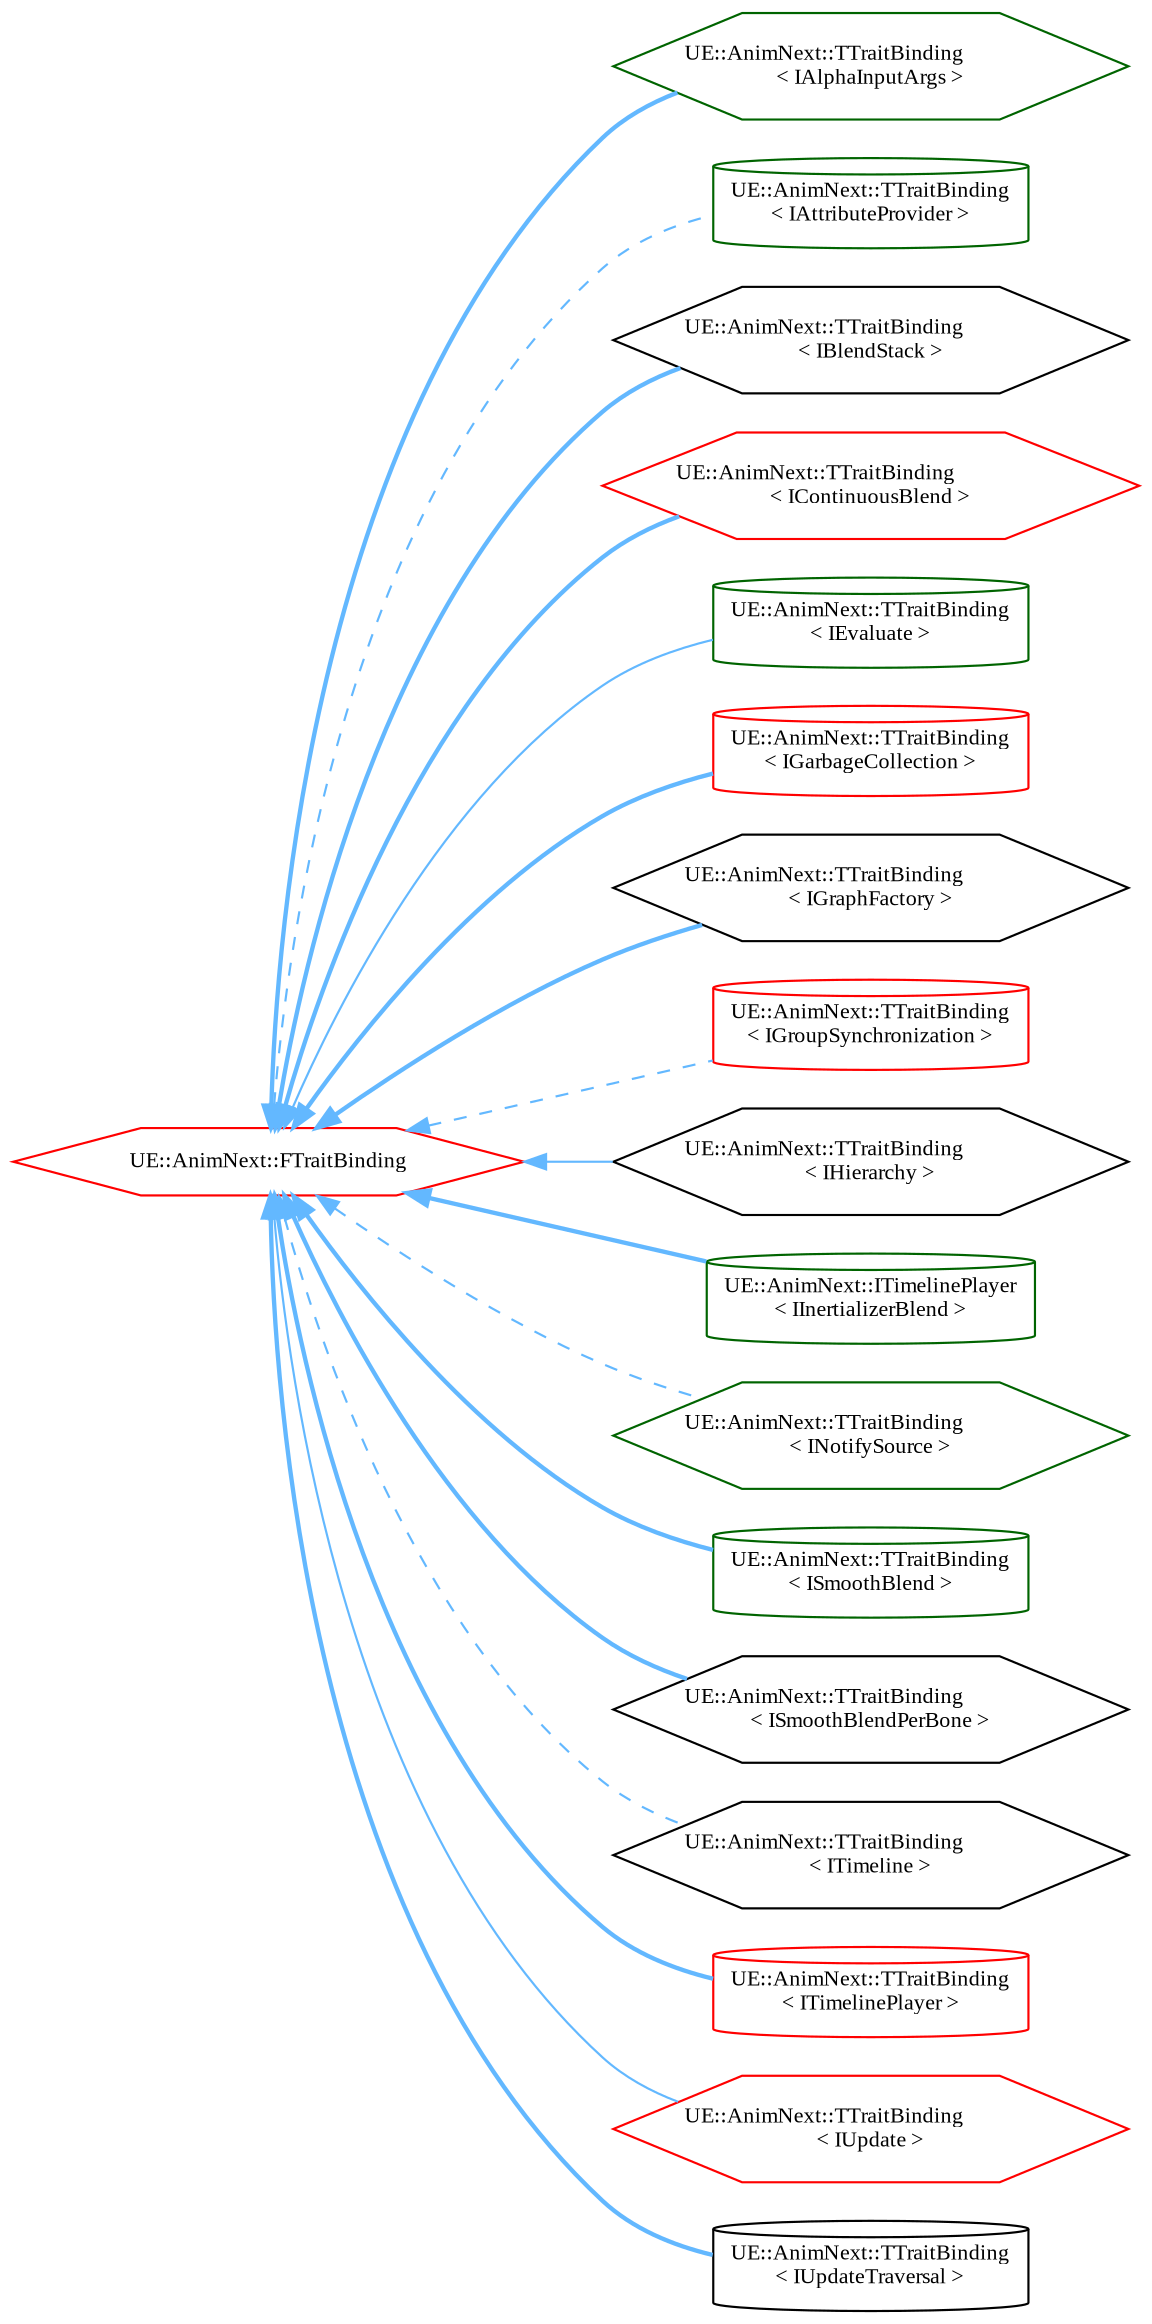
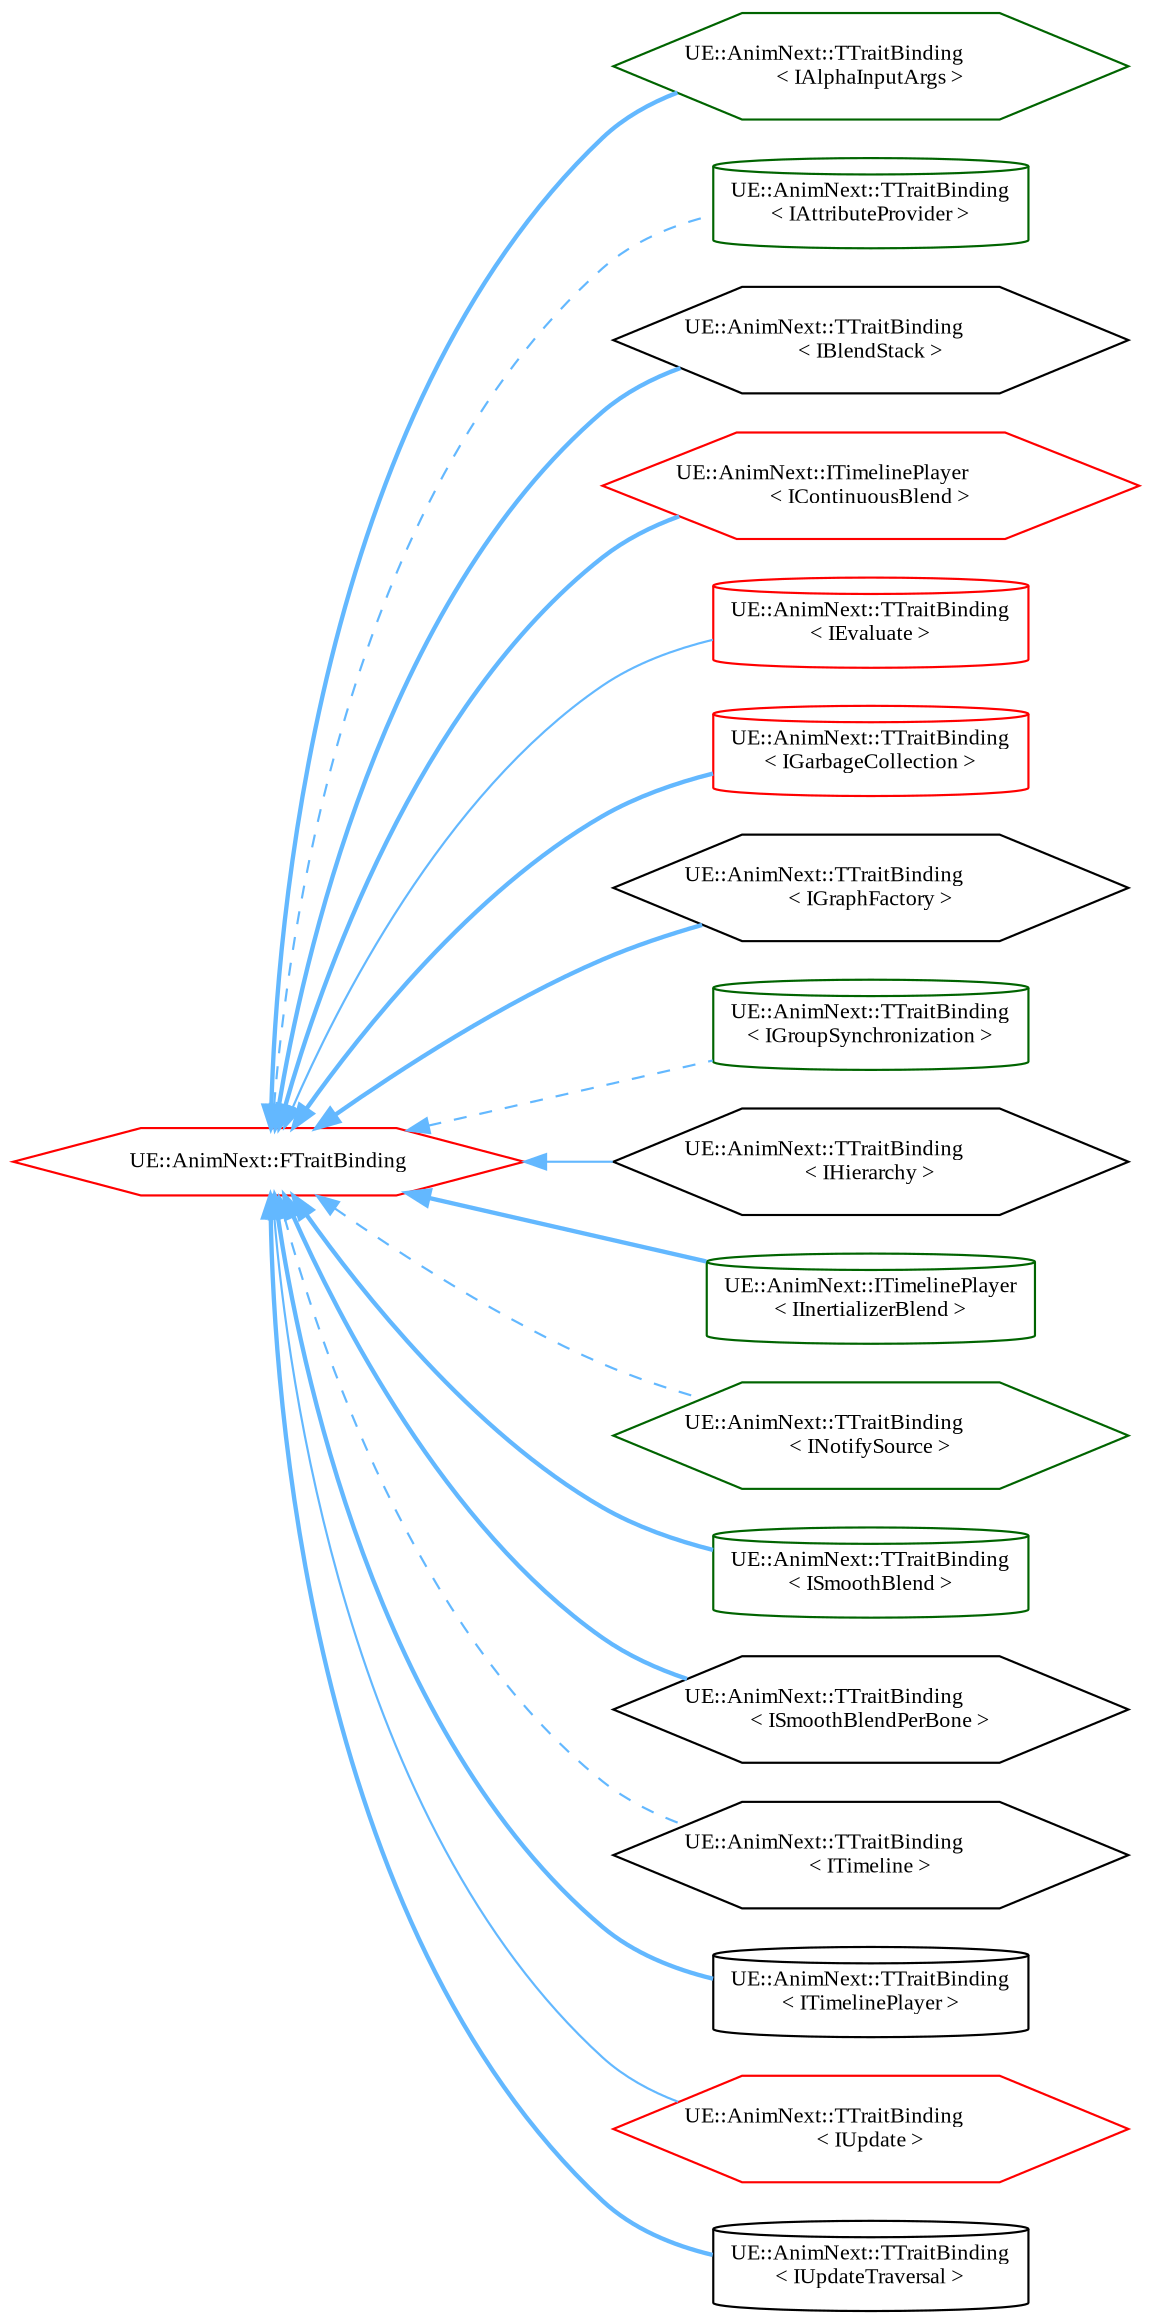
(871, 486) -> (871, 486)
(871, 623) -> (871, 623)
(871, 1025) -> (871, 1025)
(871, 1992) -> (871, 1992)
